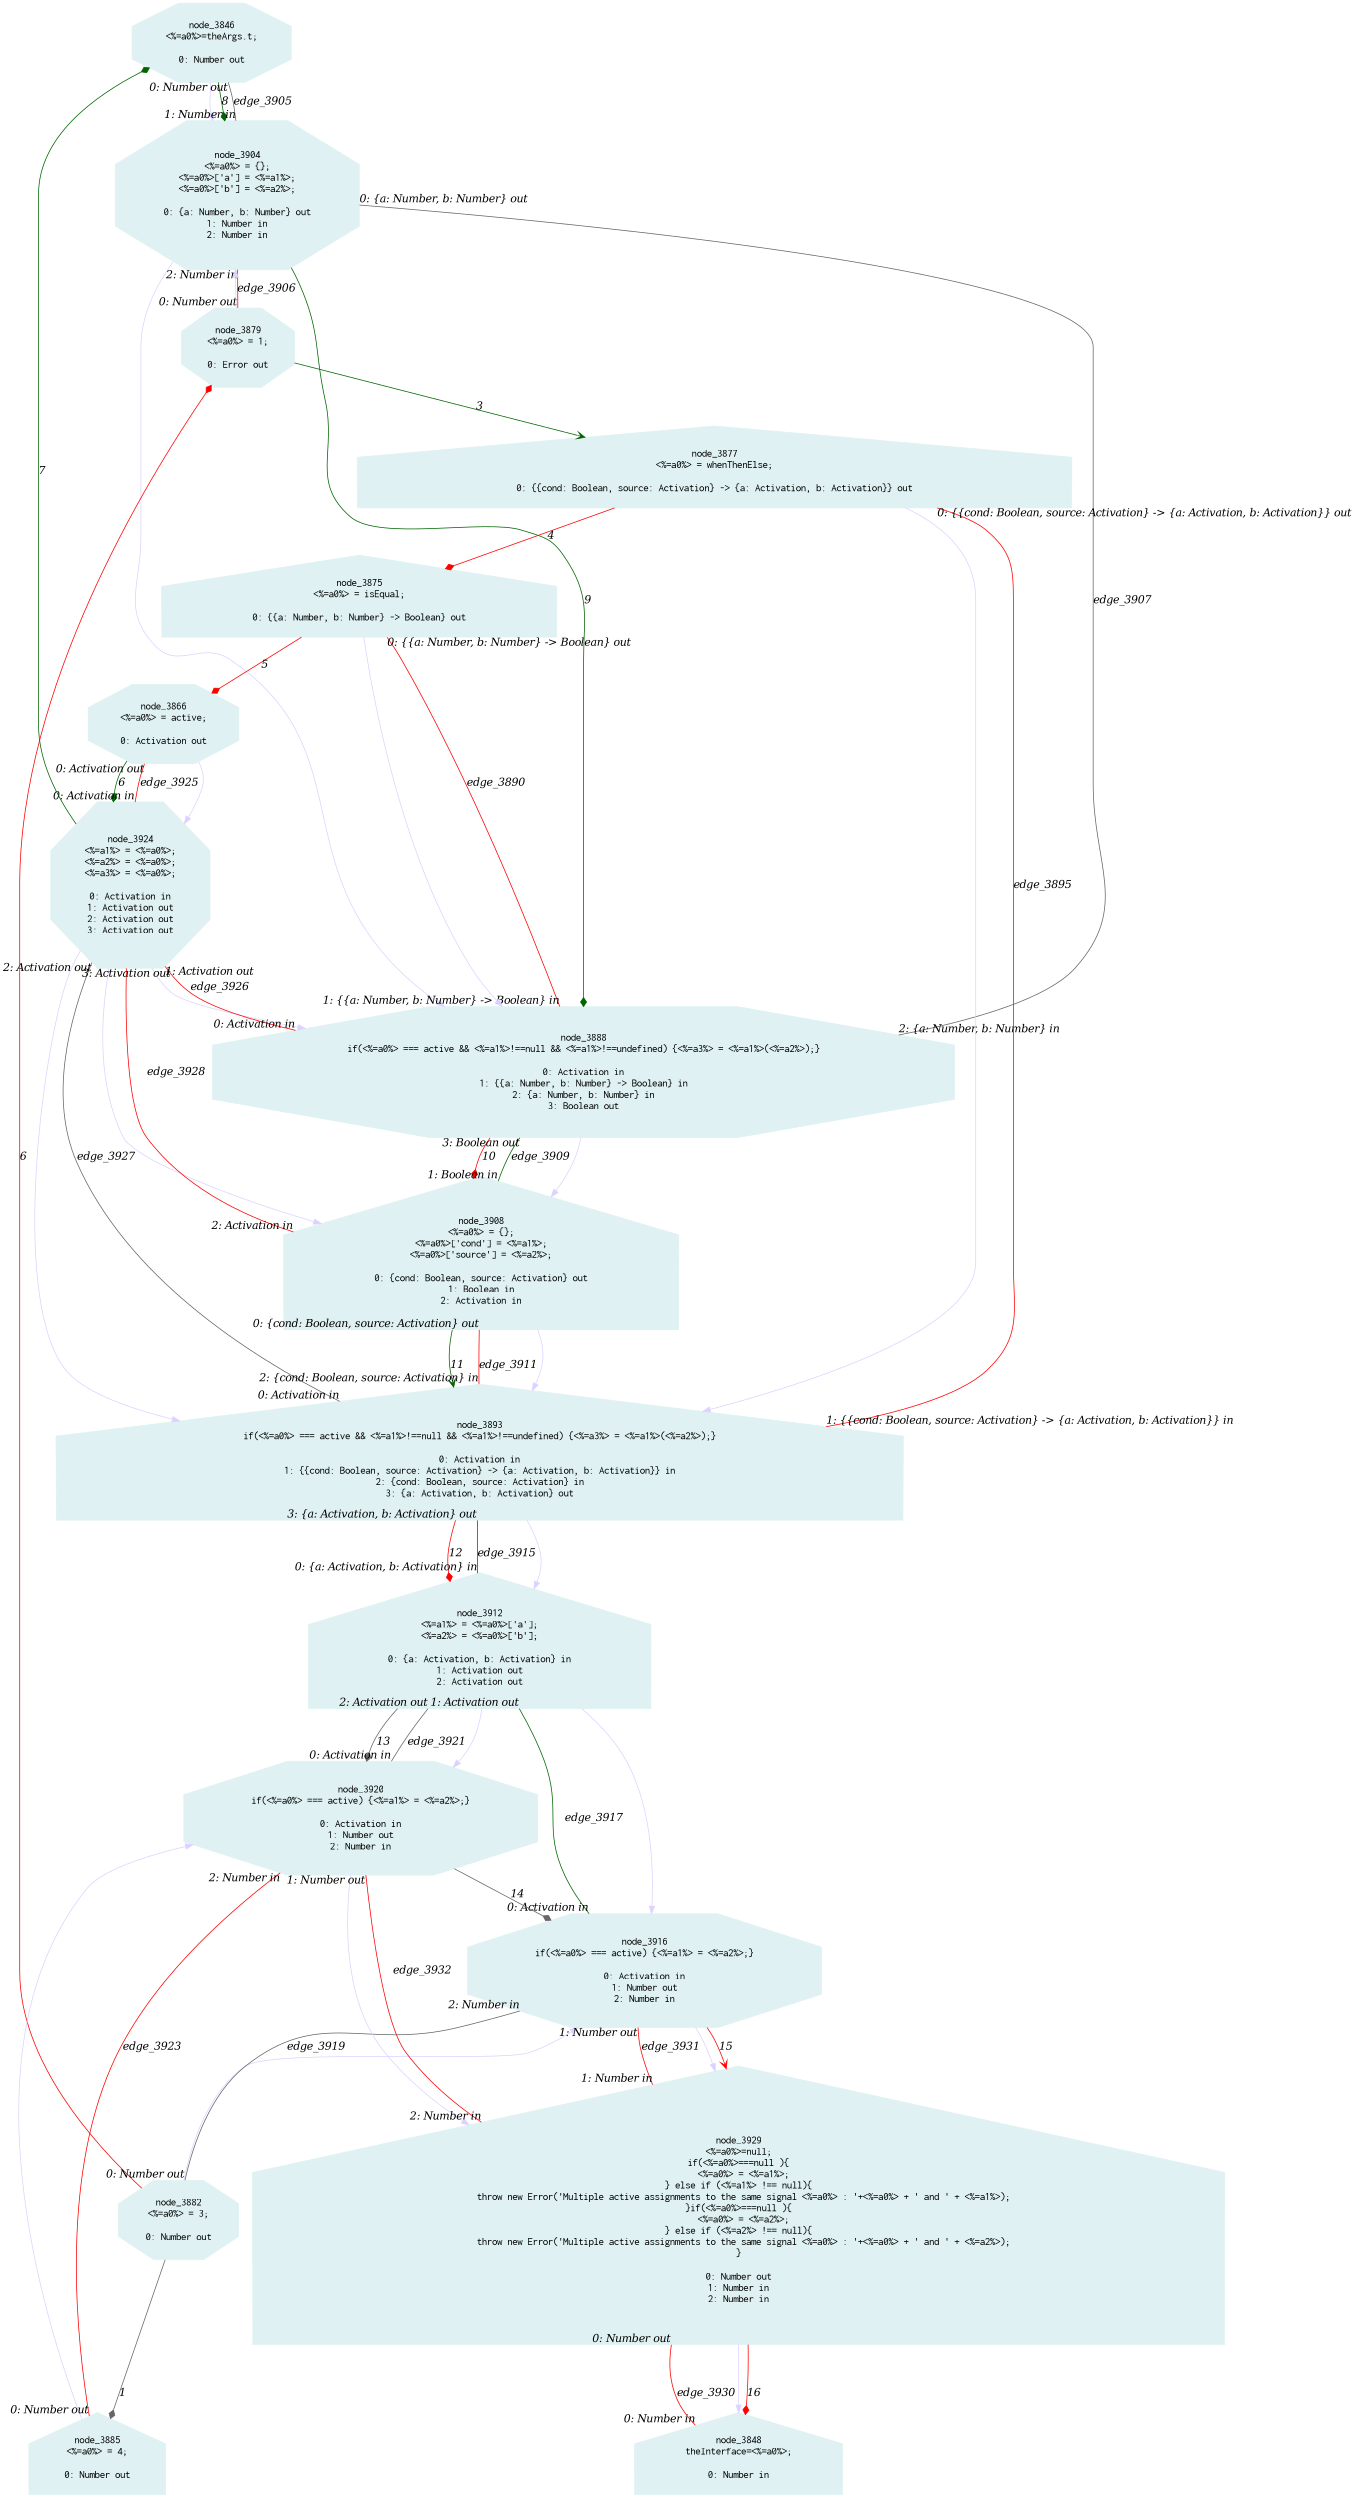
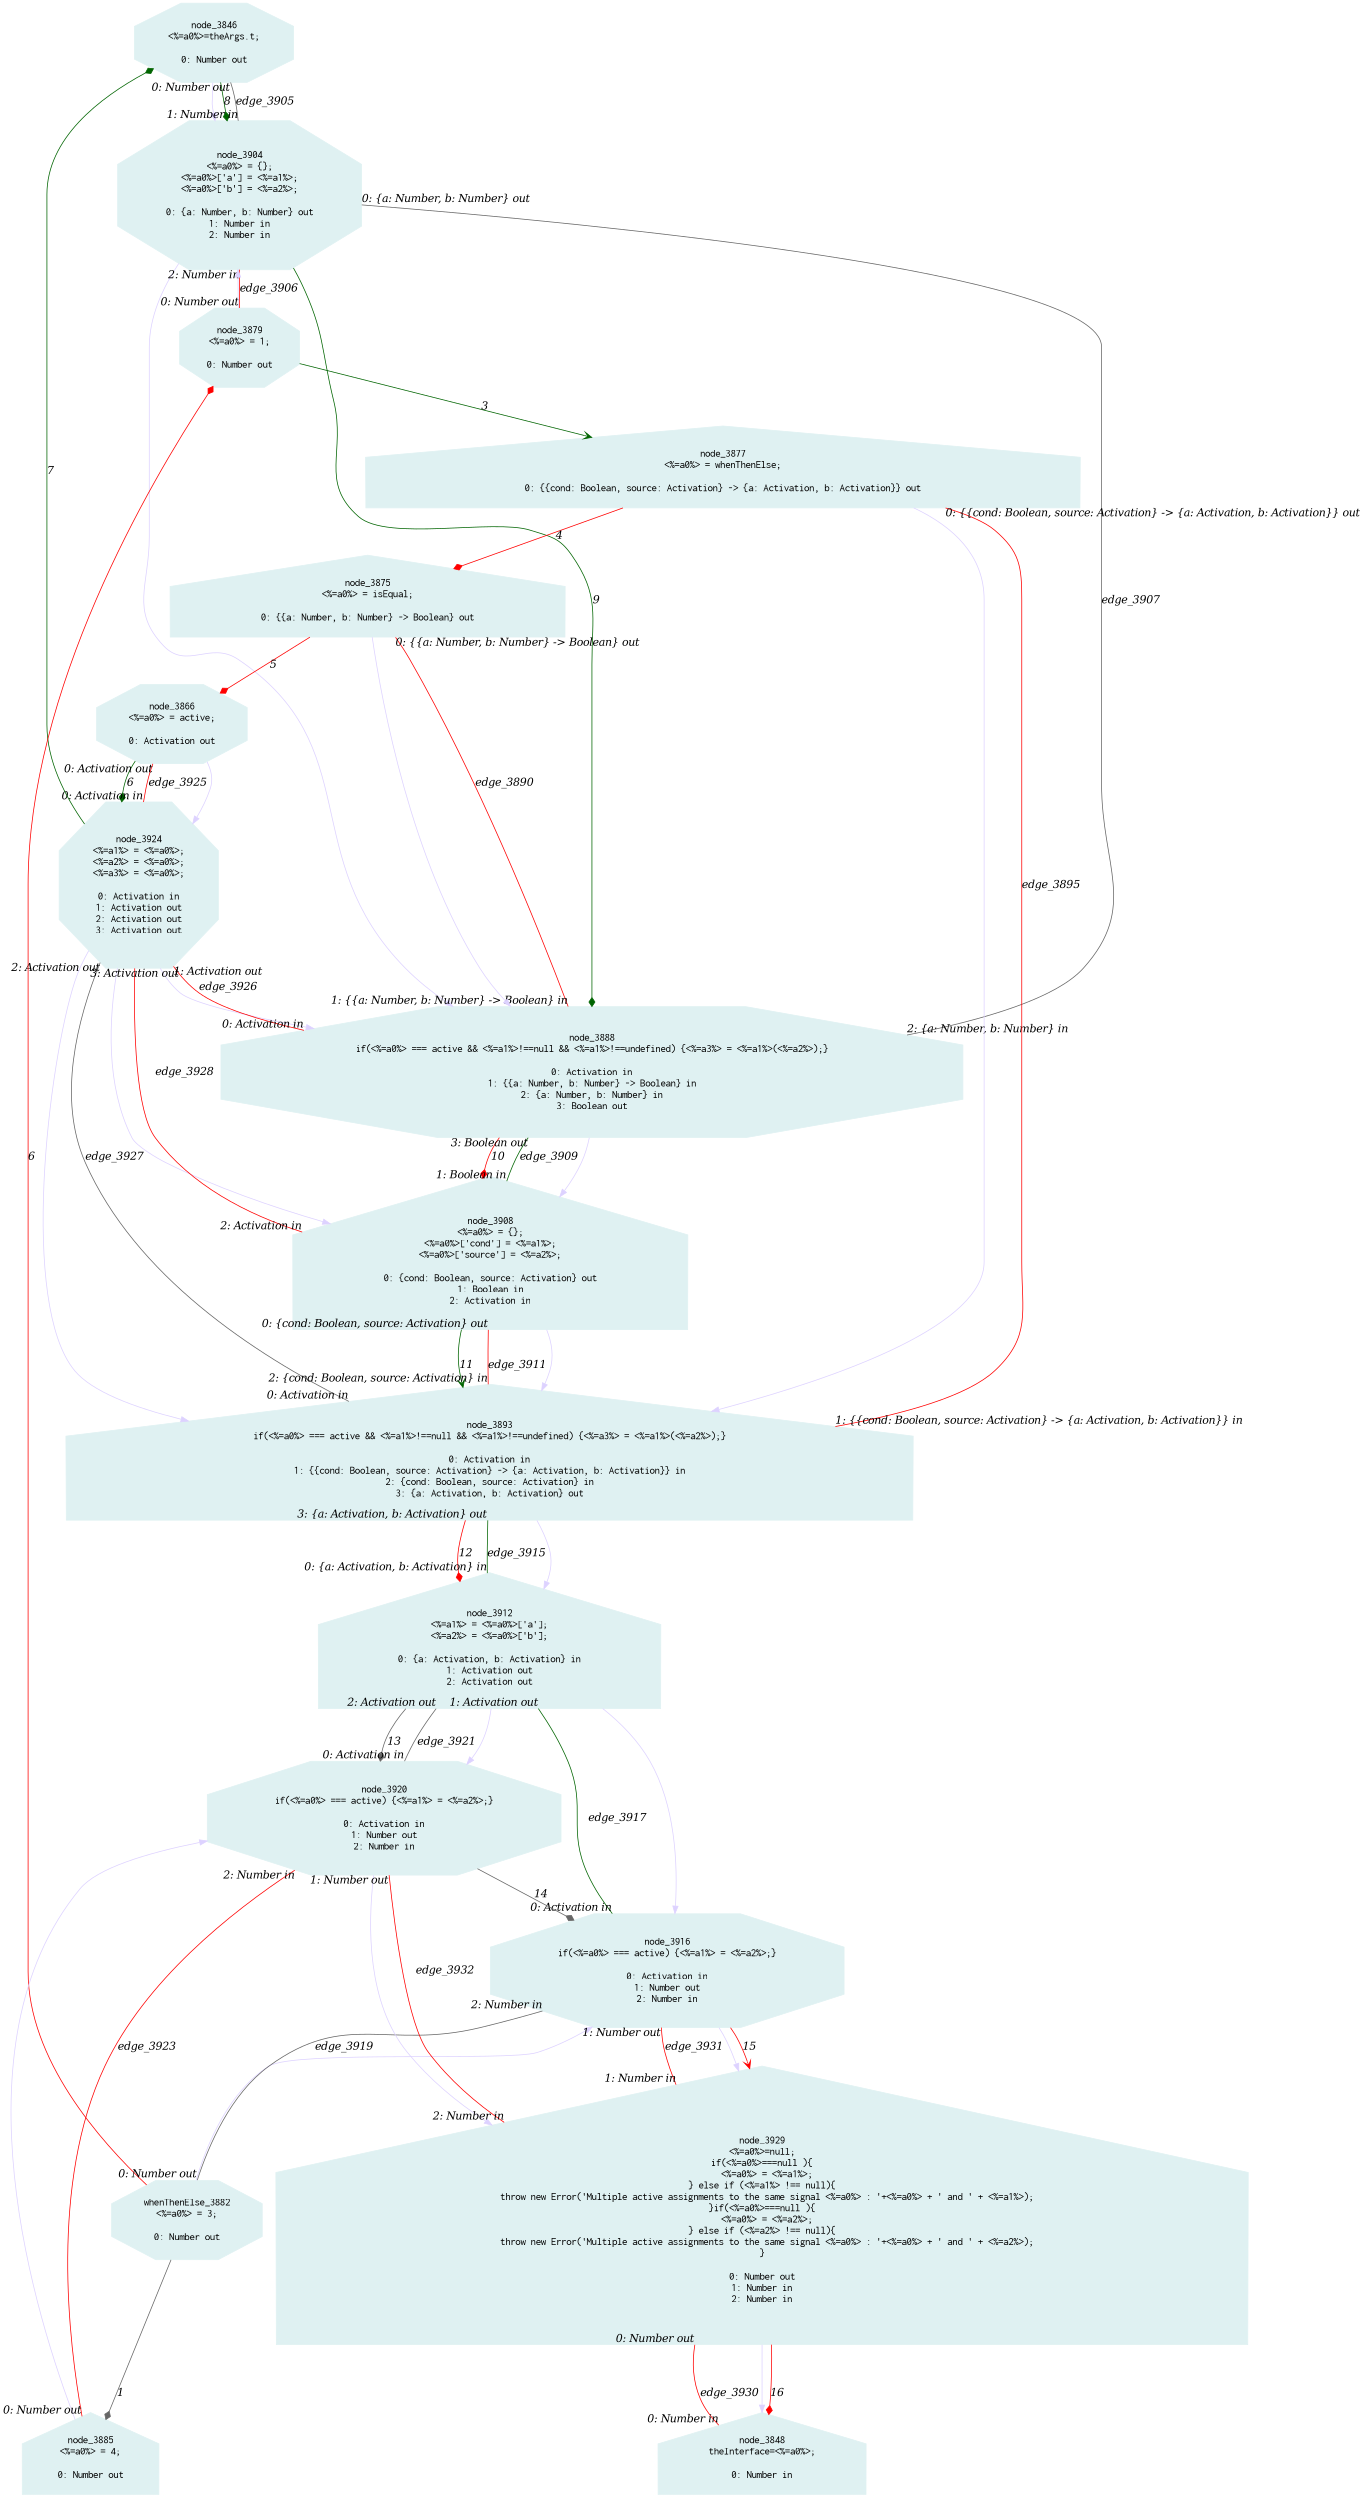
(238, 348) -> (240, 348)
(179, 2220) -> (187, 2220)
